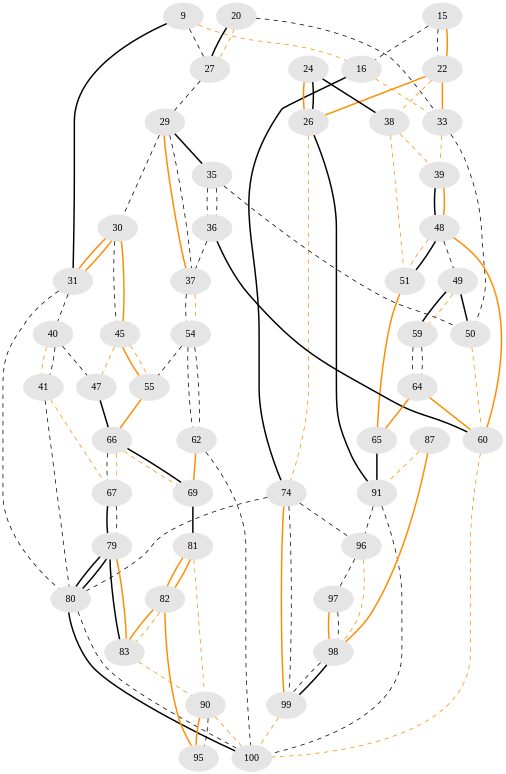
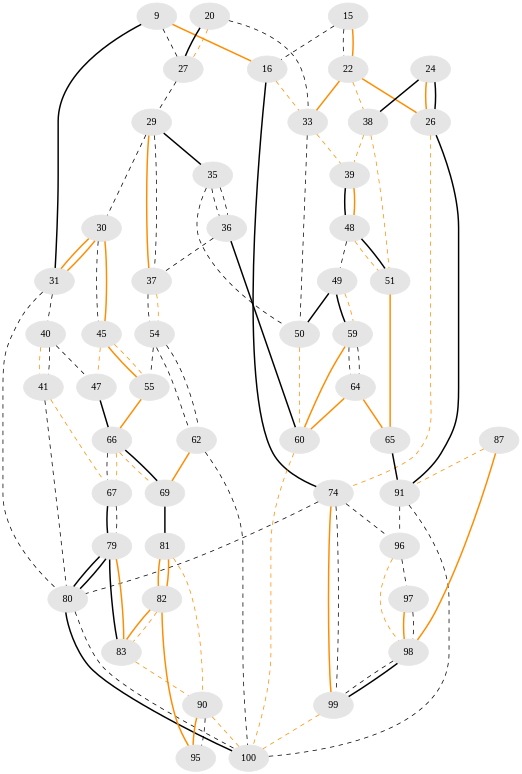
(272, 43) -> (212, 43)
(501, 325) -> (323, 386)
